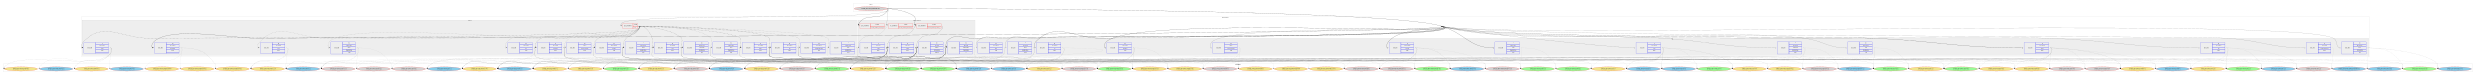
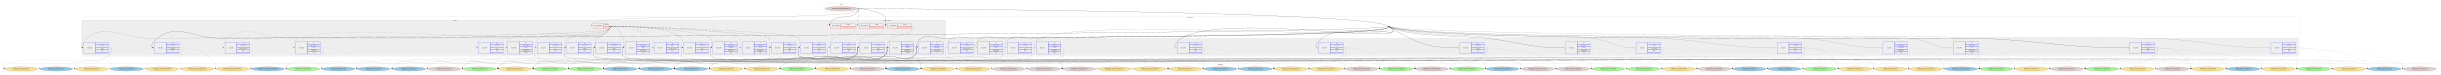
(480, 69) -> (656, 69)
(1820, 69) -> none
